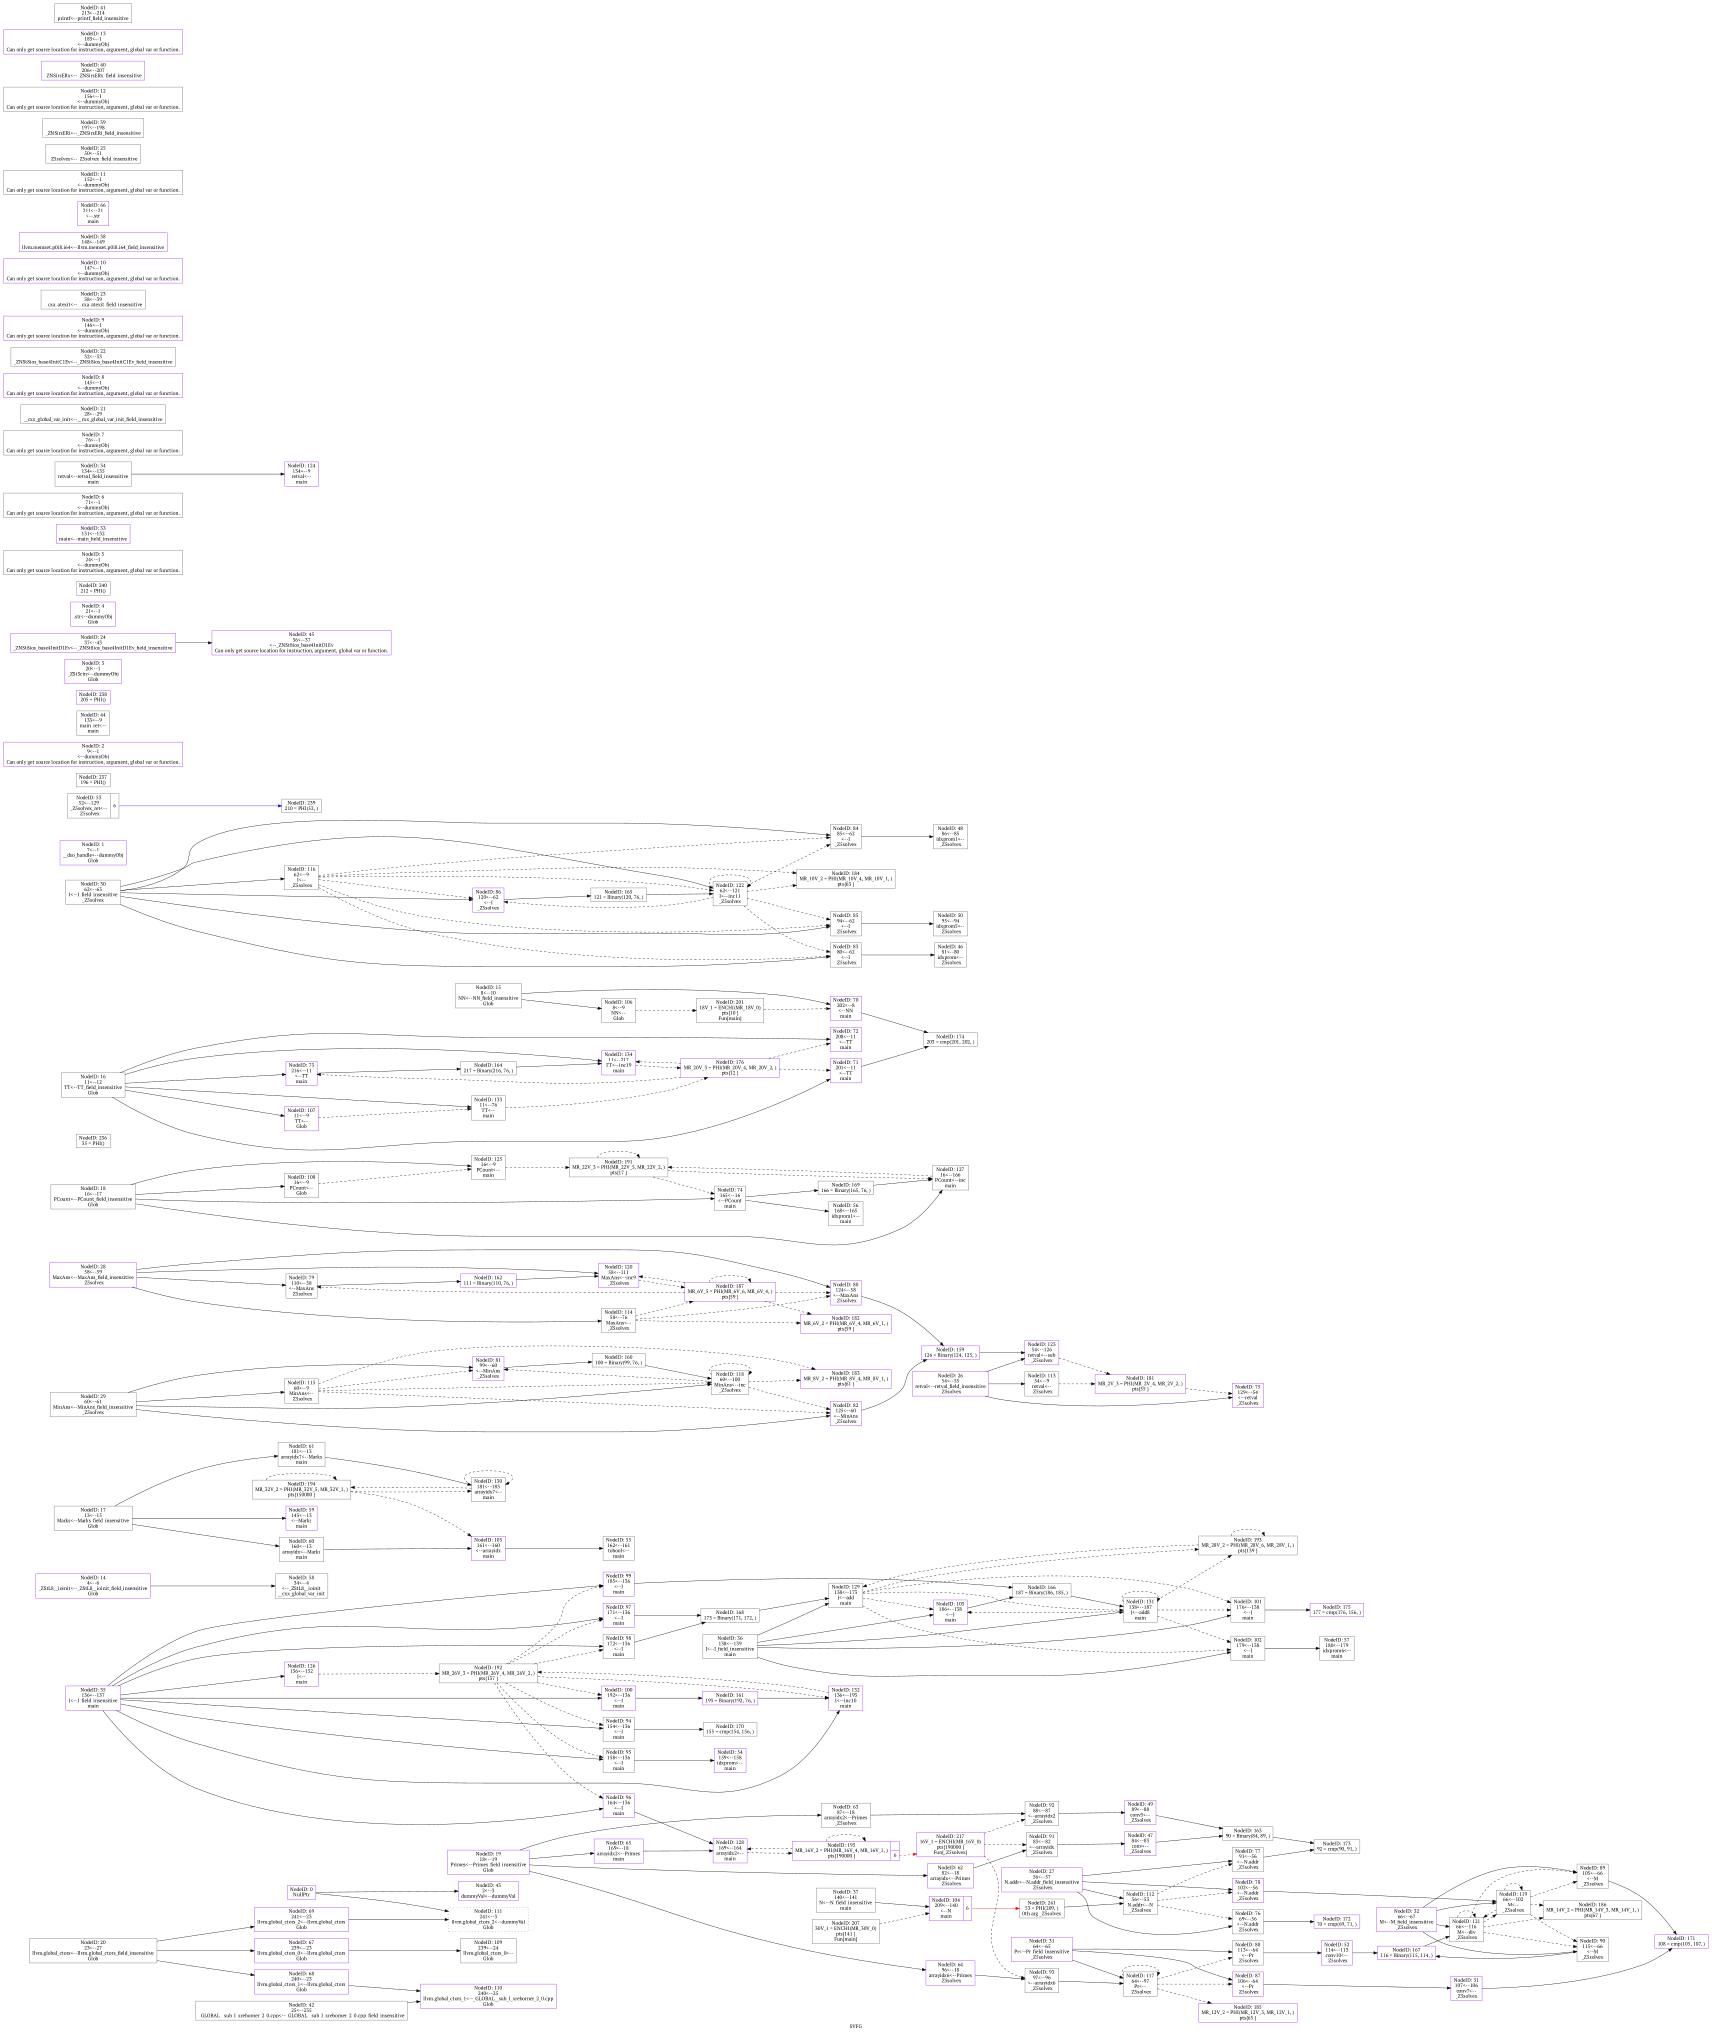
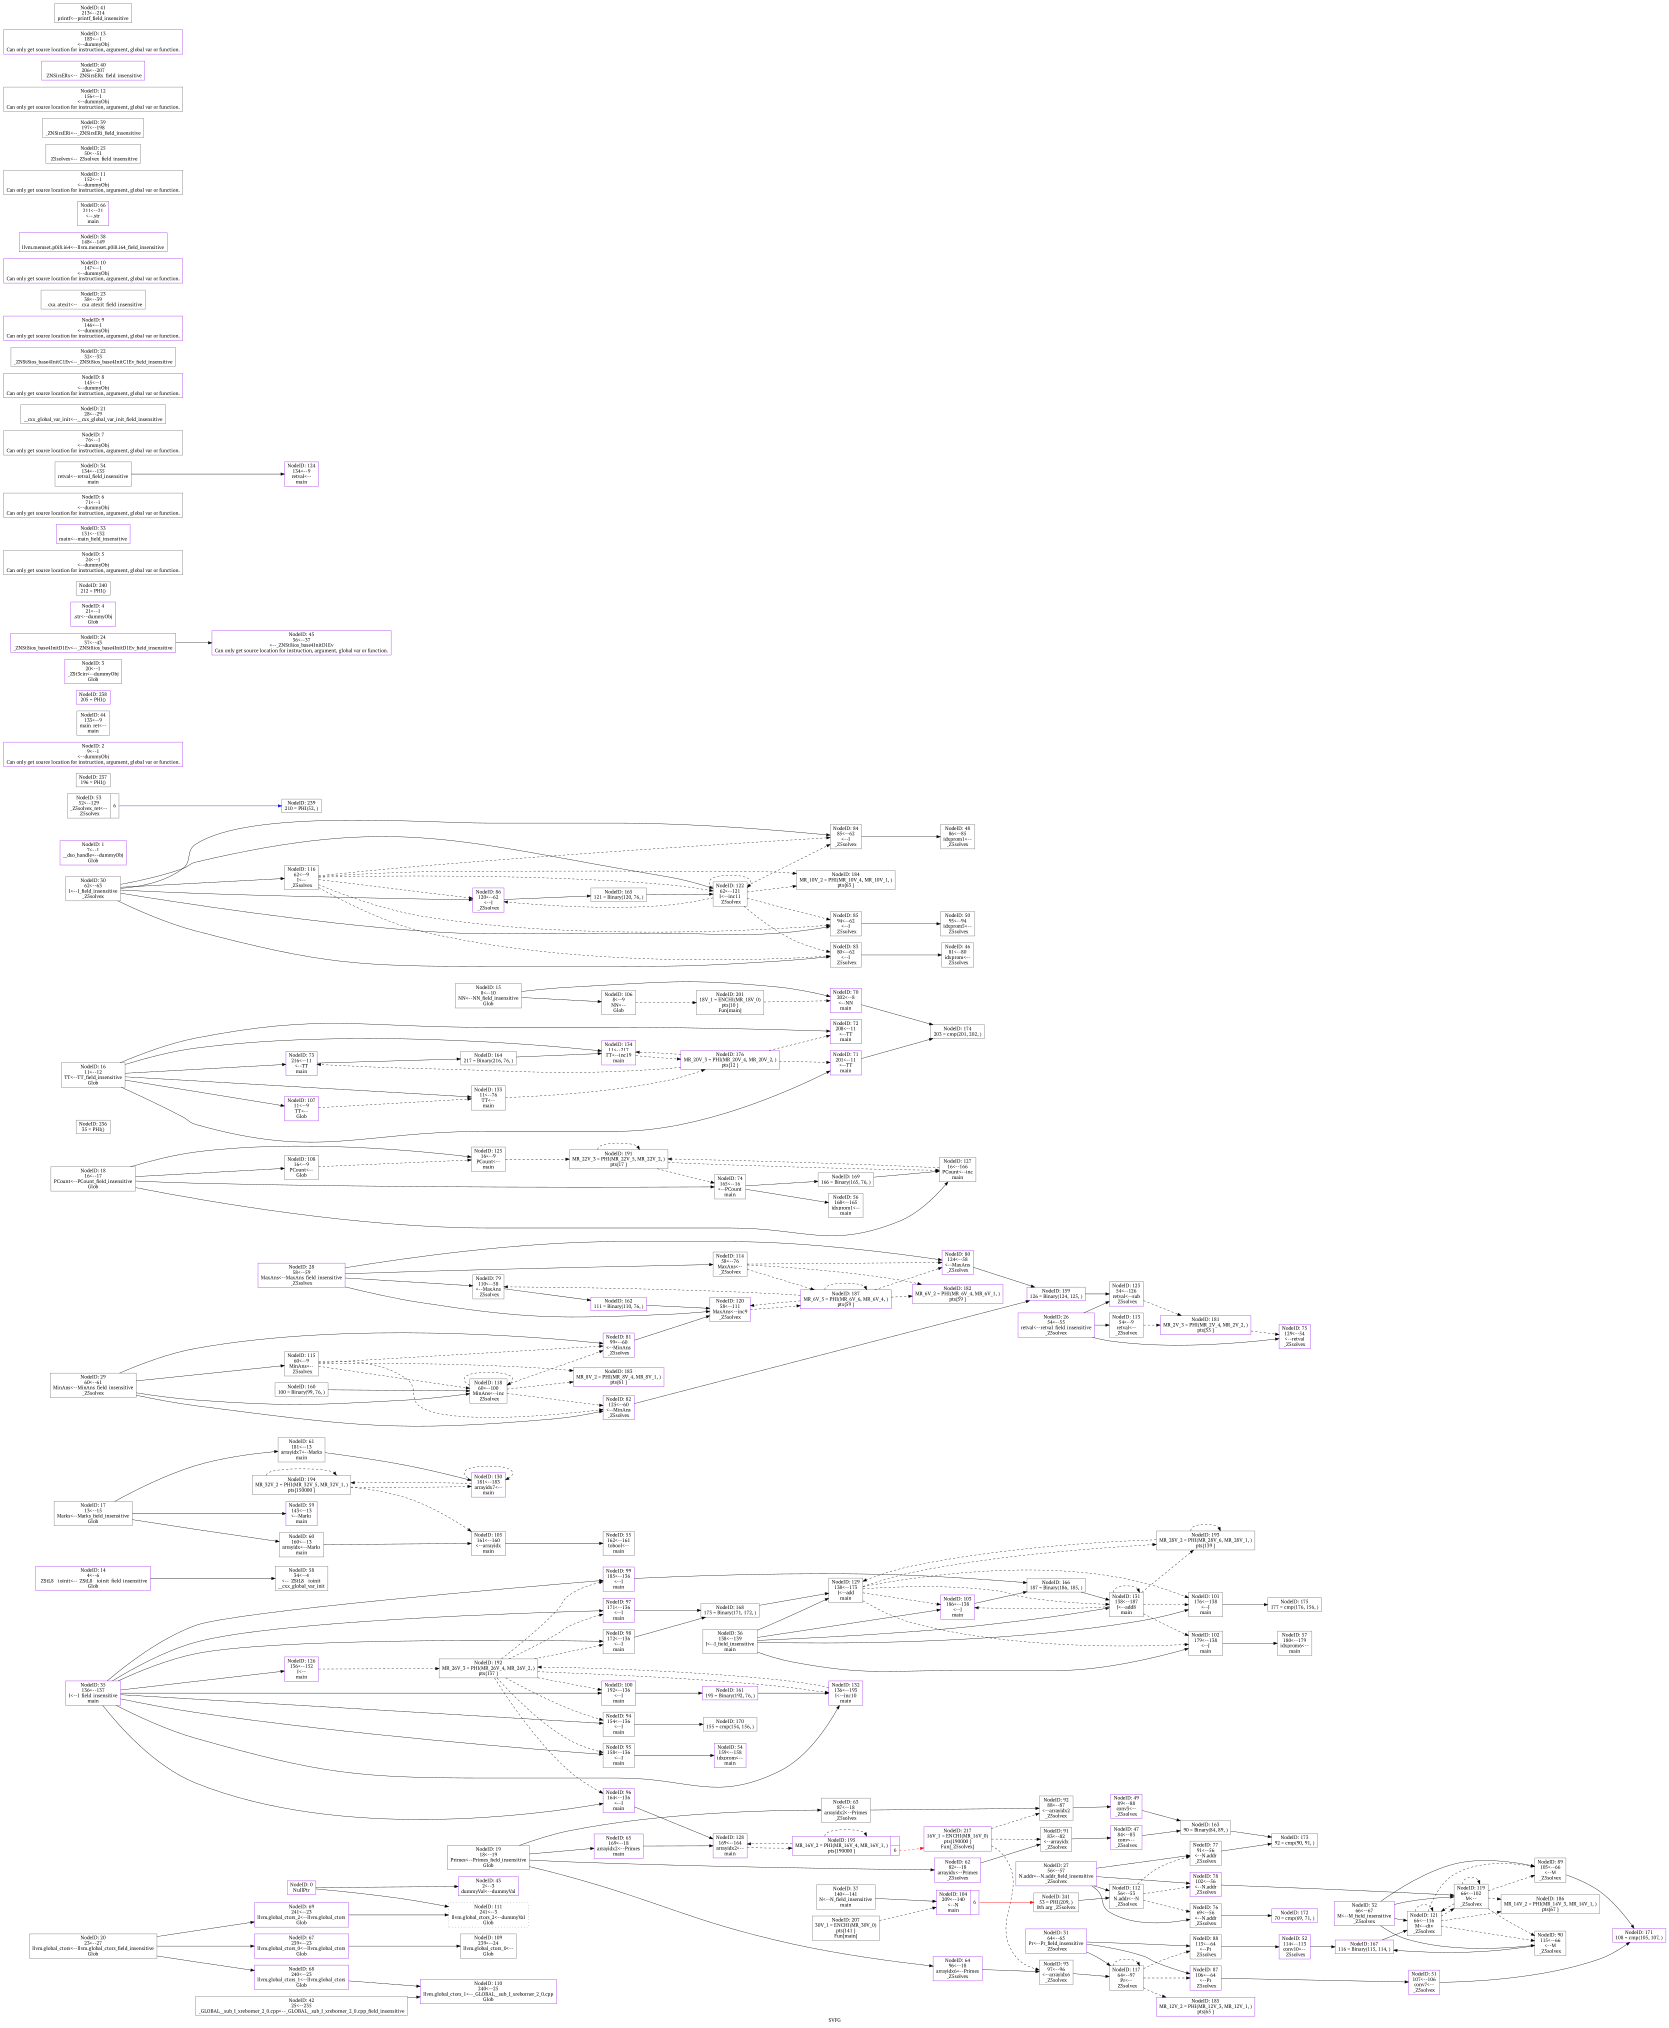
(546, 1365) -> (670, 1329)
(488, 1490) -> (488, 1485)
